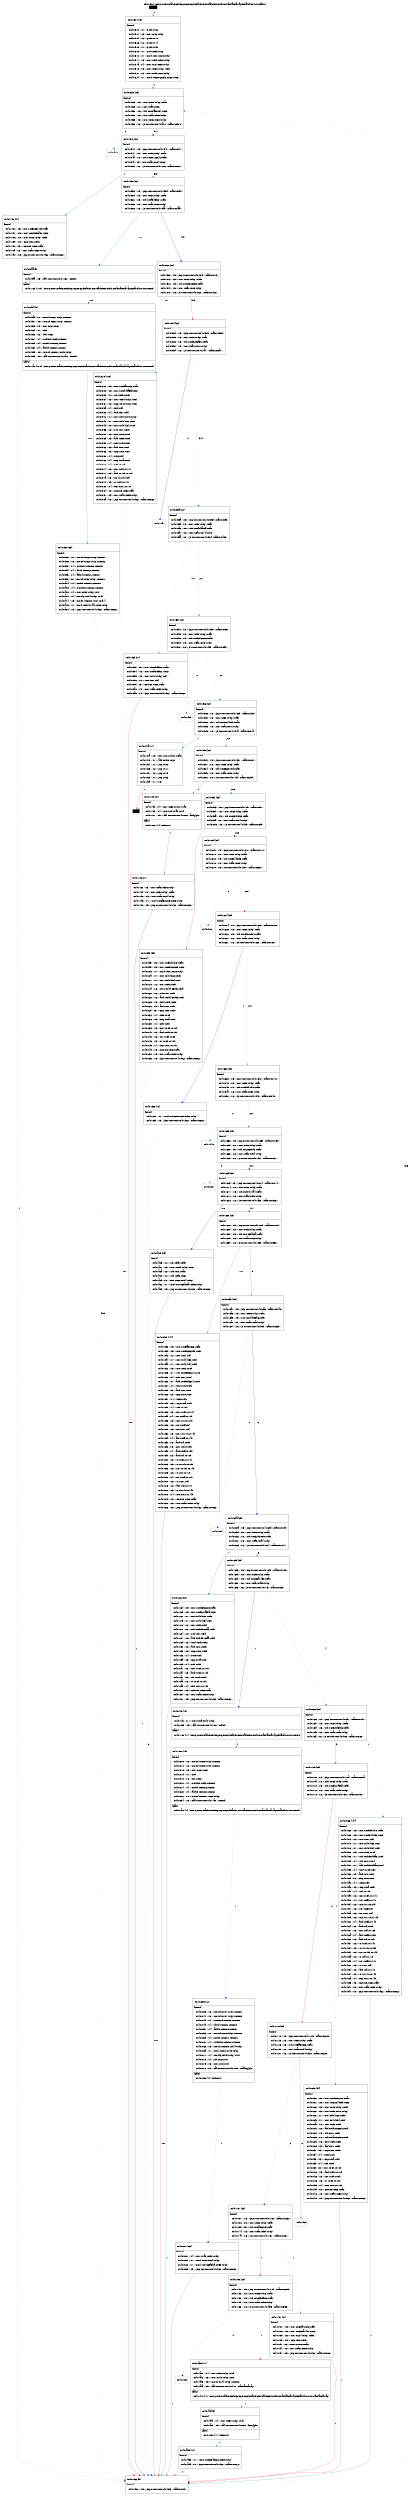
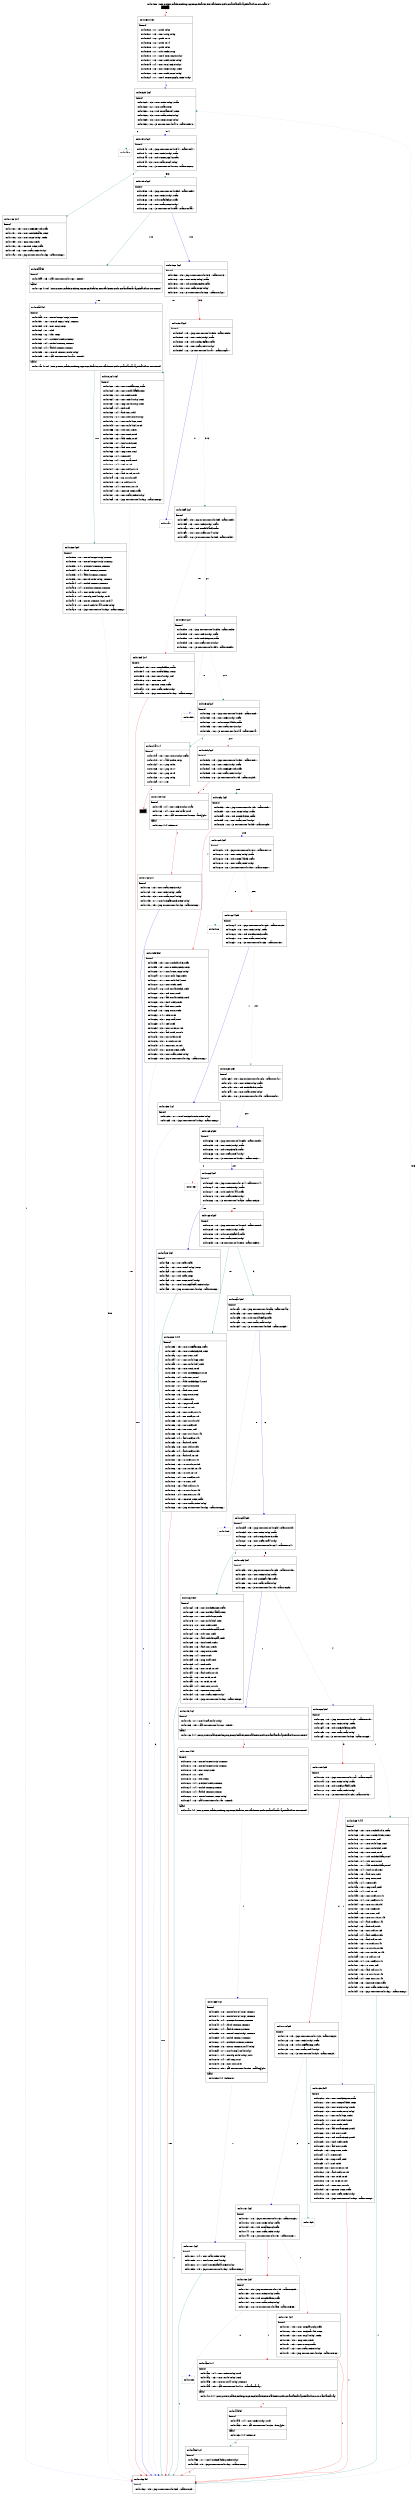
(200, 787) -> (204, 787)
(208, 1145) -> none
